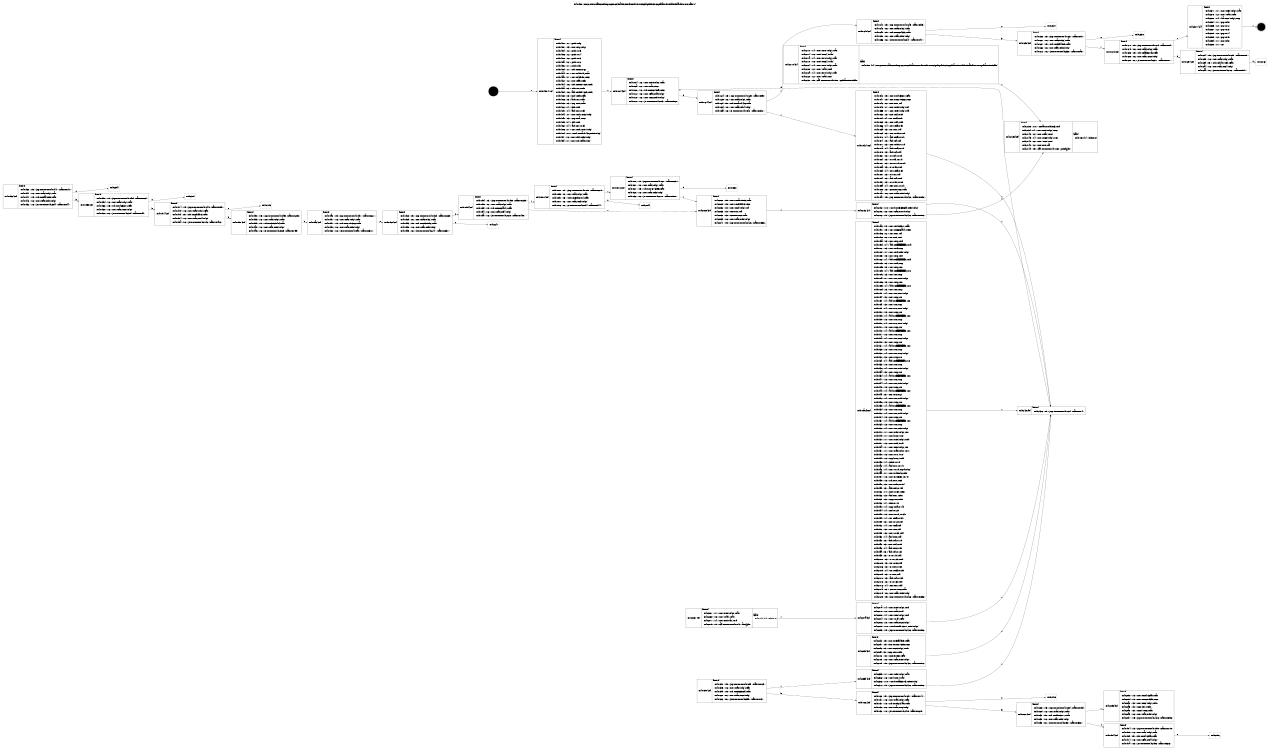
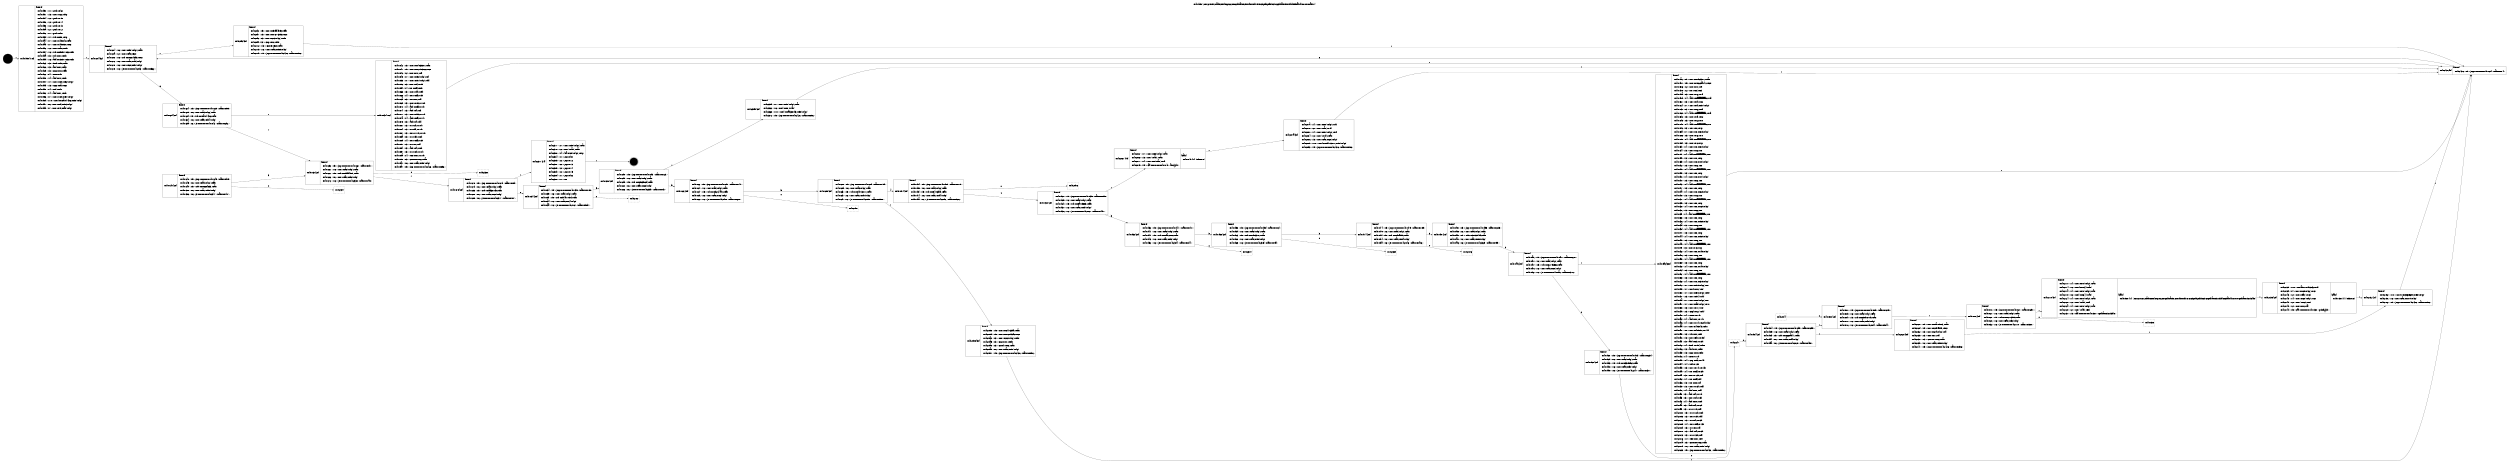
(788, 41) -> (268, 144)
none -> (194, 50)
none -> (595, 189)
(688, 199) -> (2038, 312)
(621, 203) -> (1804, 317)
(995, 203) -> (2358, 298)
none -> (1073, 203)
(455, 215) -> (1742, 342)
none -> (1616, 264)
none -> (1875, 461)
